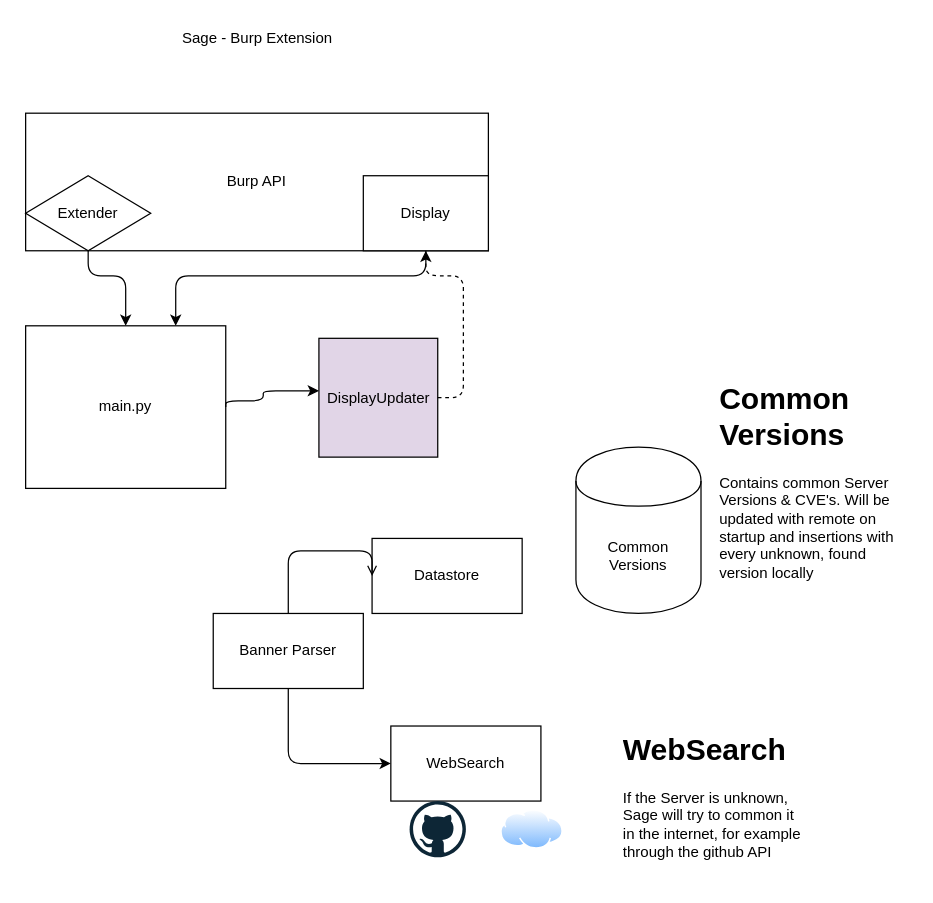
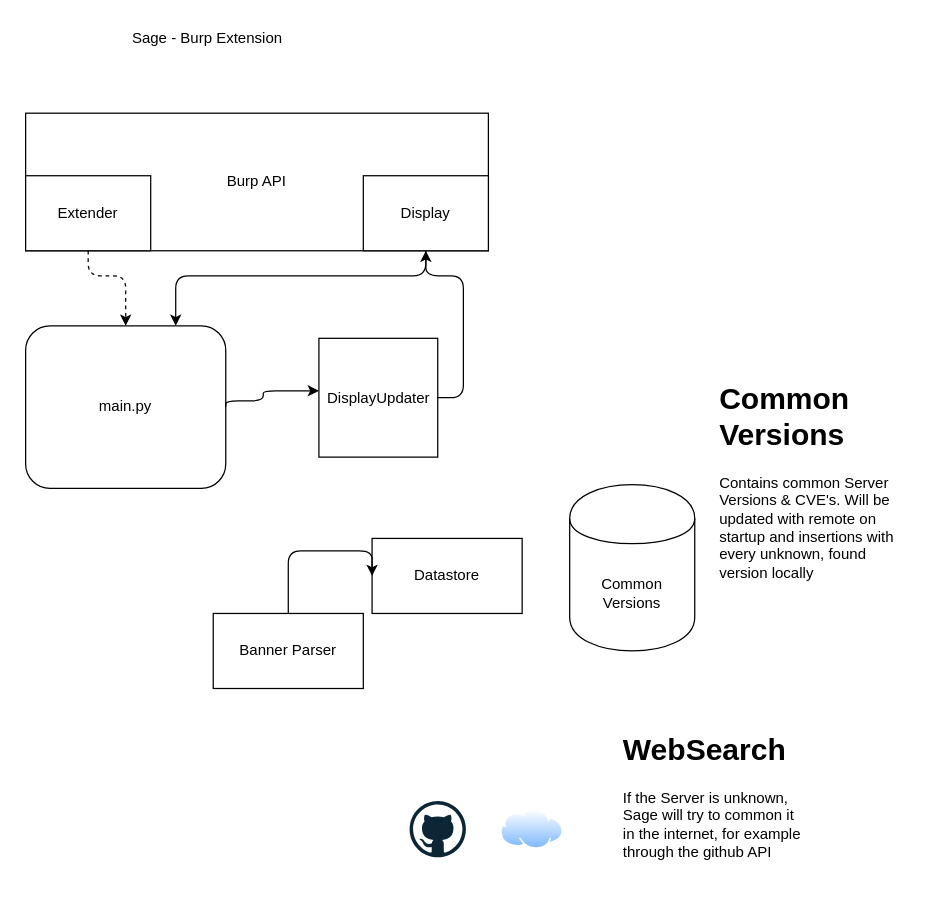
(257, 38) -> (207, 38)
(88, 213) -> (88, 213)
(113, 276) -> (113, 276)
(463, 332) -> (463, 332)
(378, 398) -> (378, 398)
(126, 407) -> (126, 407)
(638, 530) -> (632, 568)
(372, 564) -> (372, 558)
(304, 763) -> none
(466, 763) -> none
